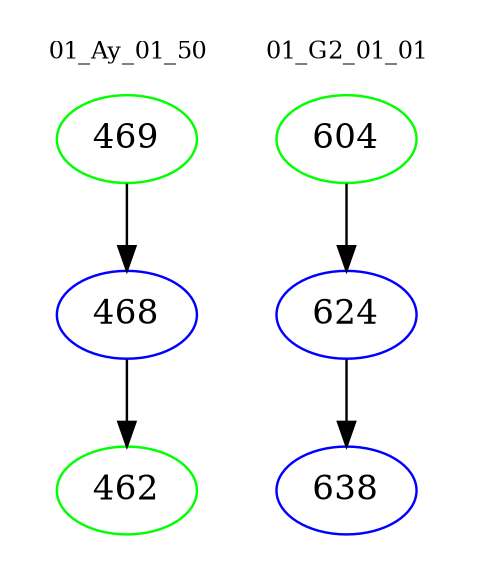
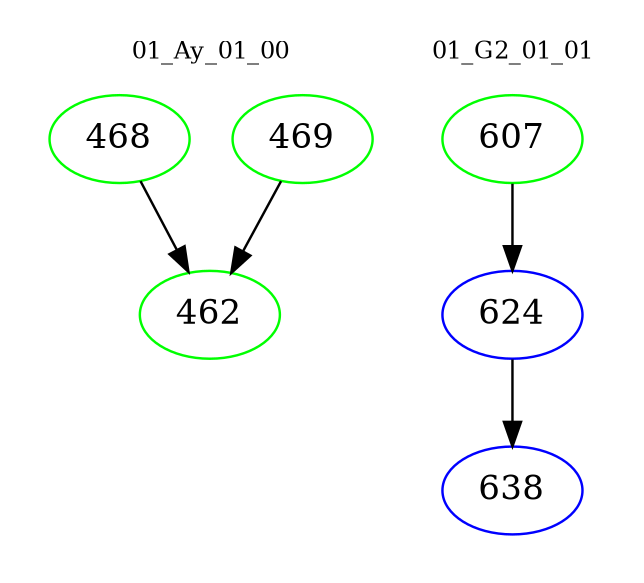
(128, 52) -> (211, 52)
(347, 139) -> (512, 139)
(127, 215) -> (262, 216)
(127, 315) -> (120, 139)
